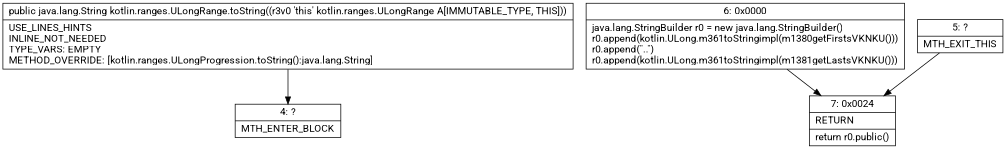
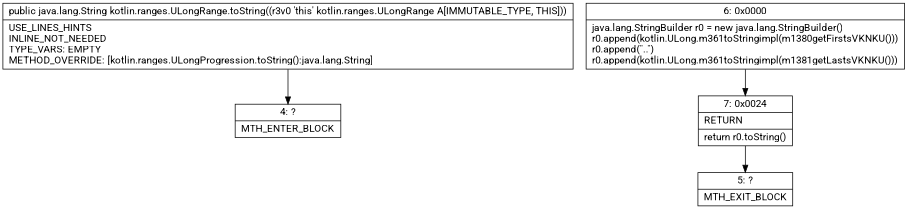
(960, 44) -> (745, 197)
(915, 72) -> (745, 156)
(852, 137) -> (745, 137)
